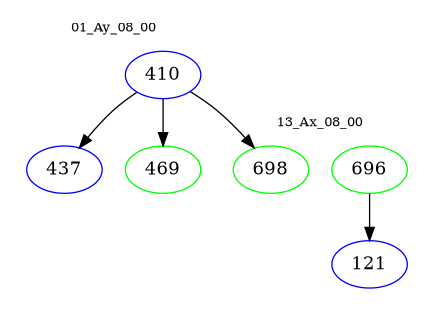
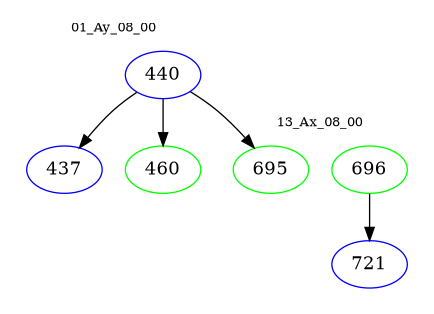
(163, 75) -> (163, 75)
(163, 170) -> (163, 170)
(271, 170) -> (271, 170)
(370, 264) -> (370, 264)
